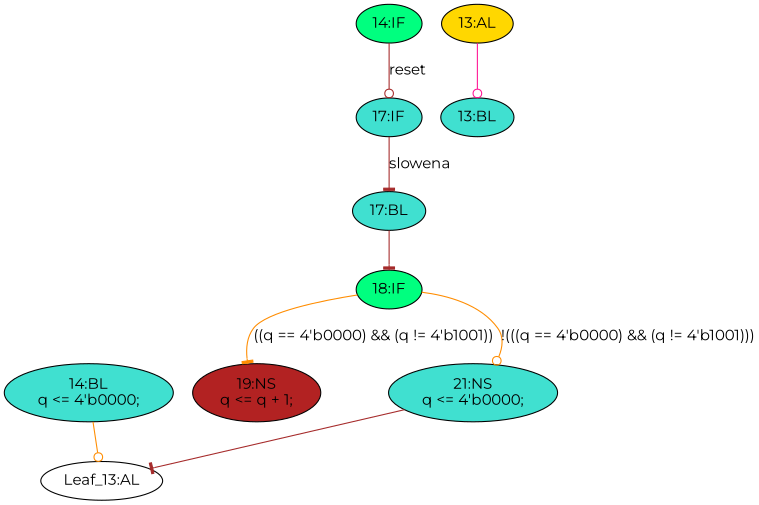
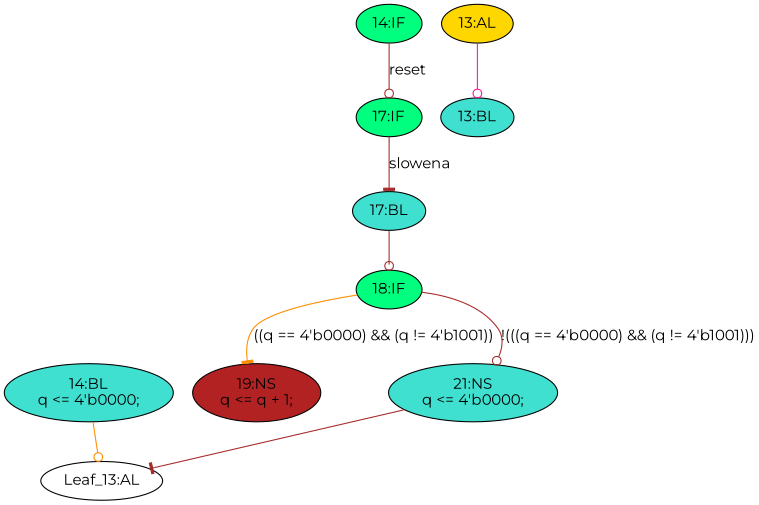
(389, 117) -> (389, 117)
(389, 248) -> (389, 248)
(477, 310) -> (477, 310)
